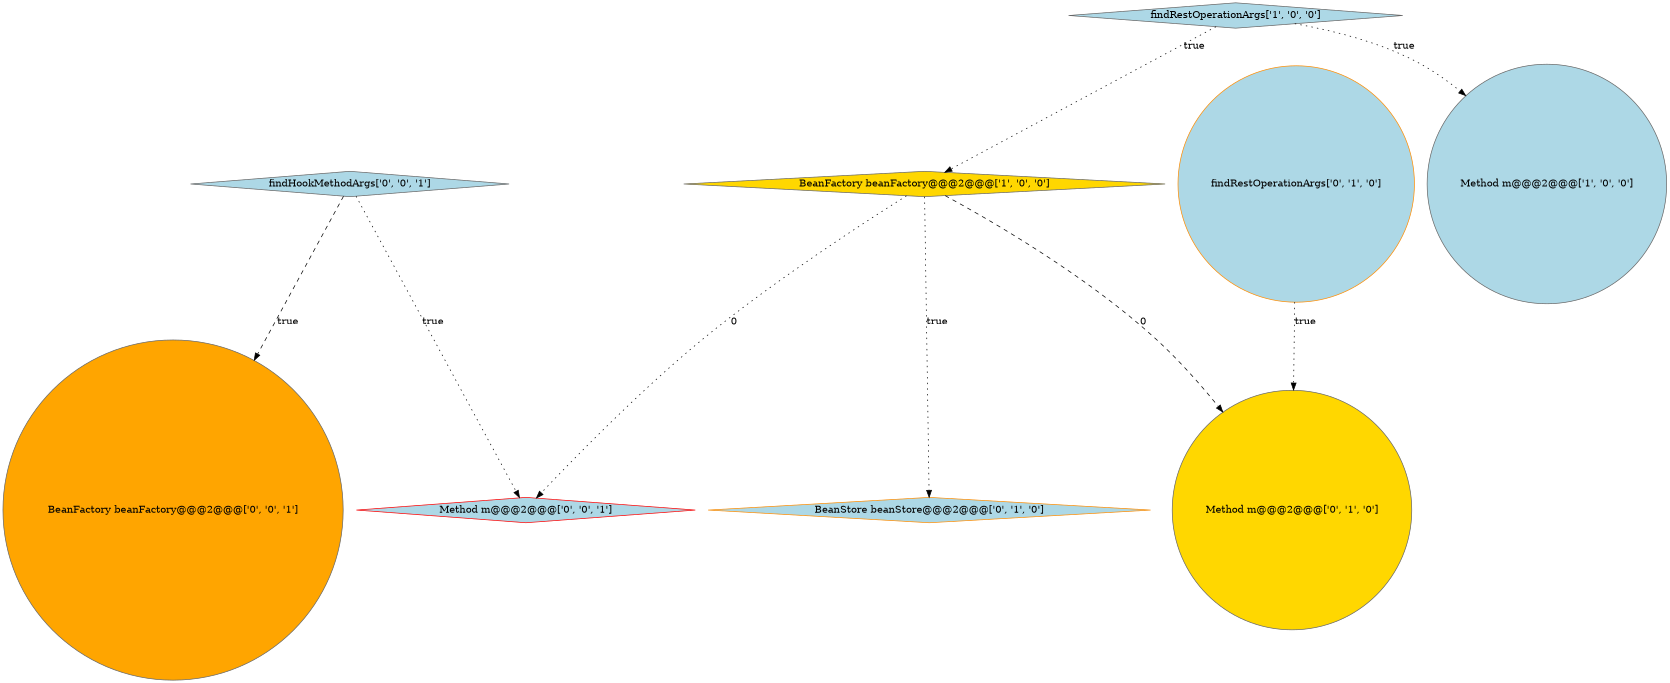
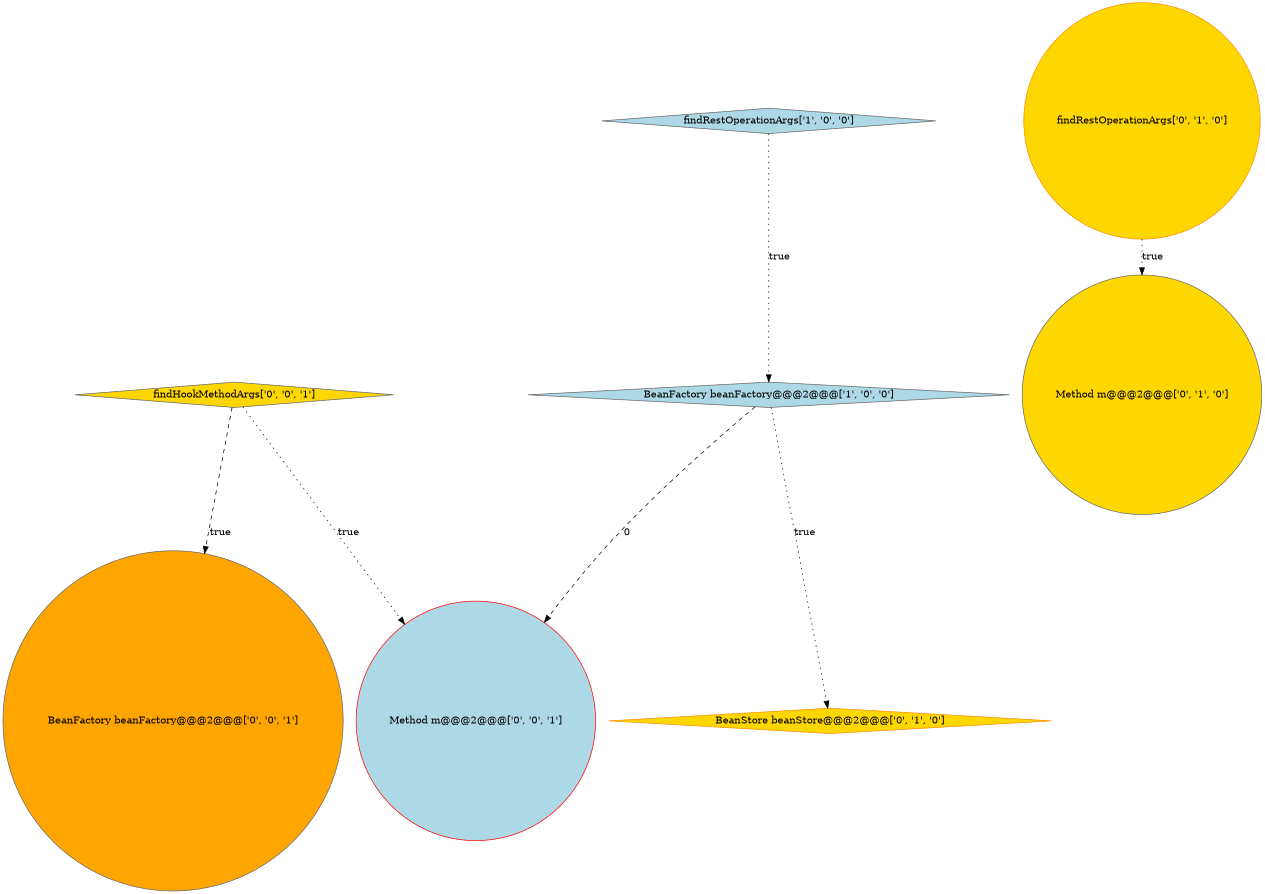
(350, 184) -> (234, 395)
(924, 184) -> (769, 395)
(1296, 184) -> (1142, 121)
(1547, 184) -> none
(1092, 288) -> none
(713, 331) -> (646, 506)
(526, 510) -> (476, 721)
(929, 510) -> (830, 721)
